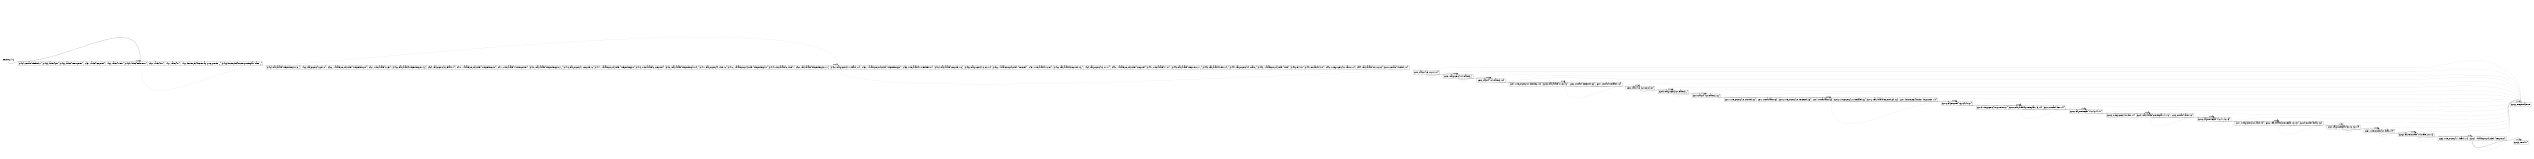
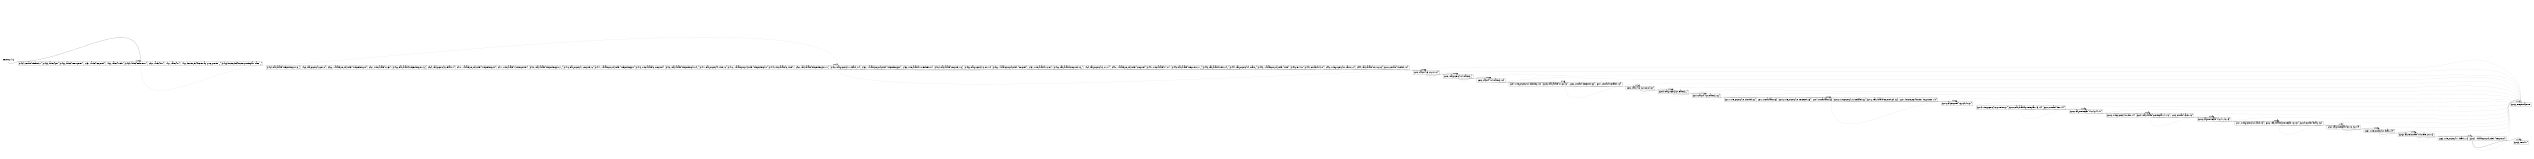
none -> (1131, 70)
(1989, 106) -> none
